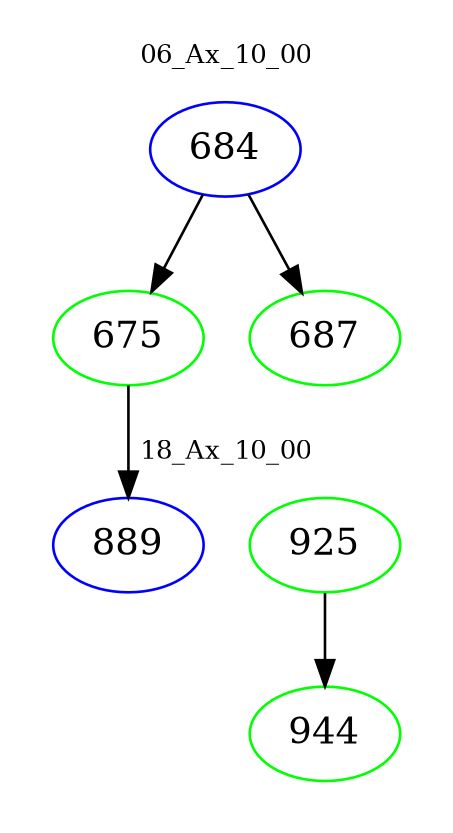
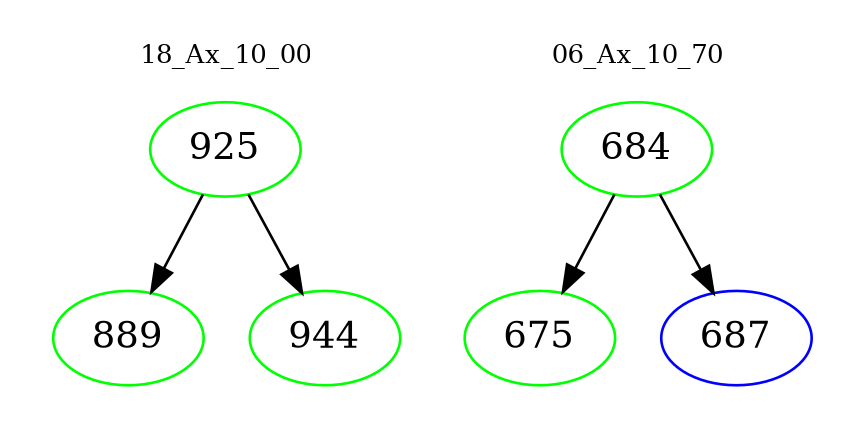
(227, 56) -> (638, 56)
(225, 149) -> (637, 149)
(325, 338) -> (736, 338)
(128, 443) -> (183, 231)
(128, 545) -> (128, 338)
